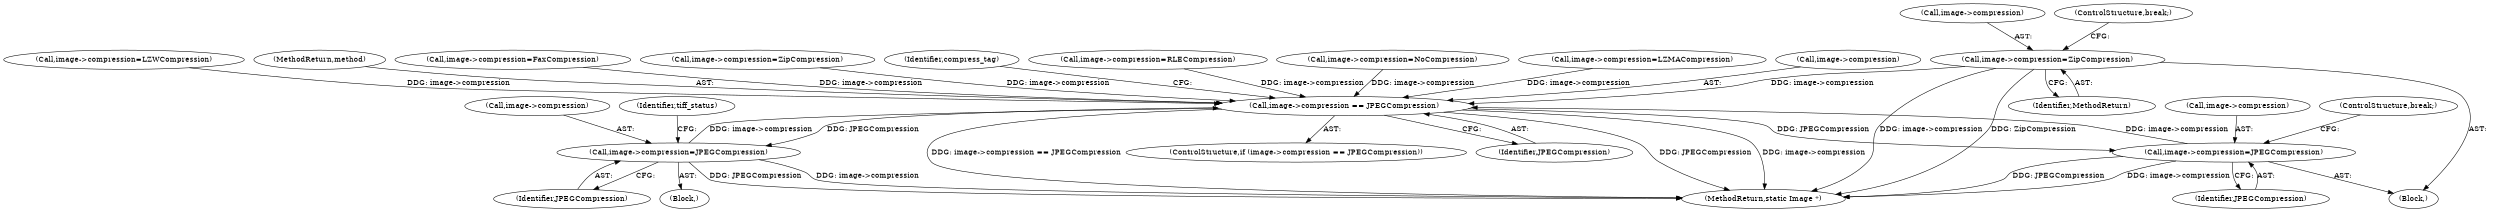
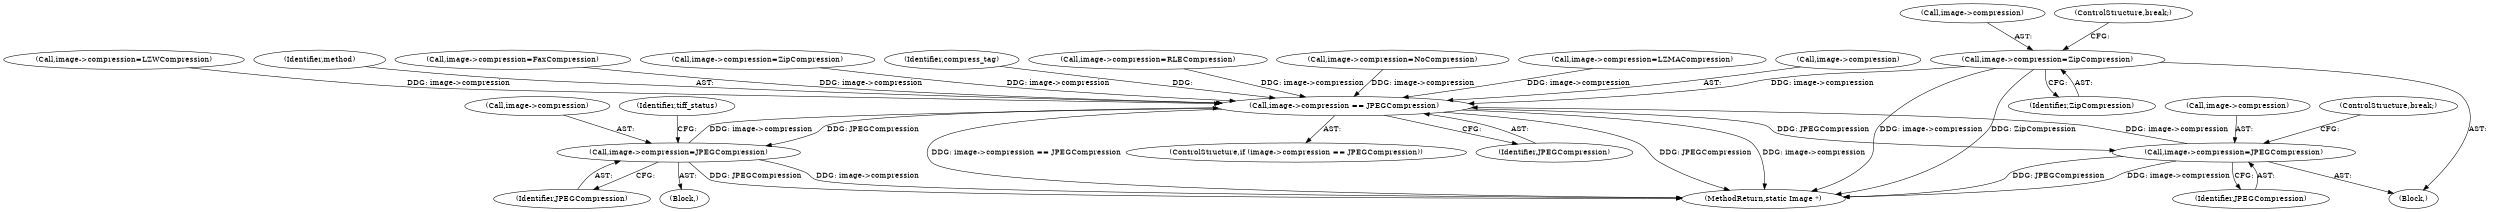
(320, 60) -> (320, 60)
(1184, 83) -> (1184, 83)
(2082, 106) -> (2082, 106)
